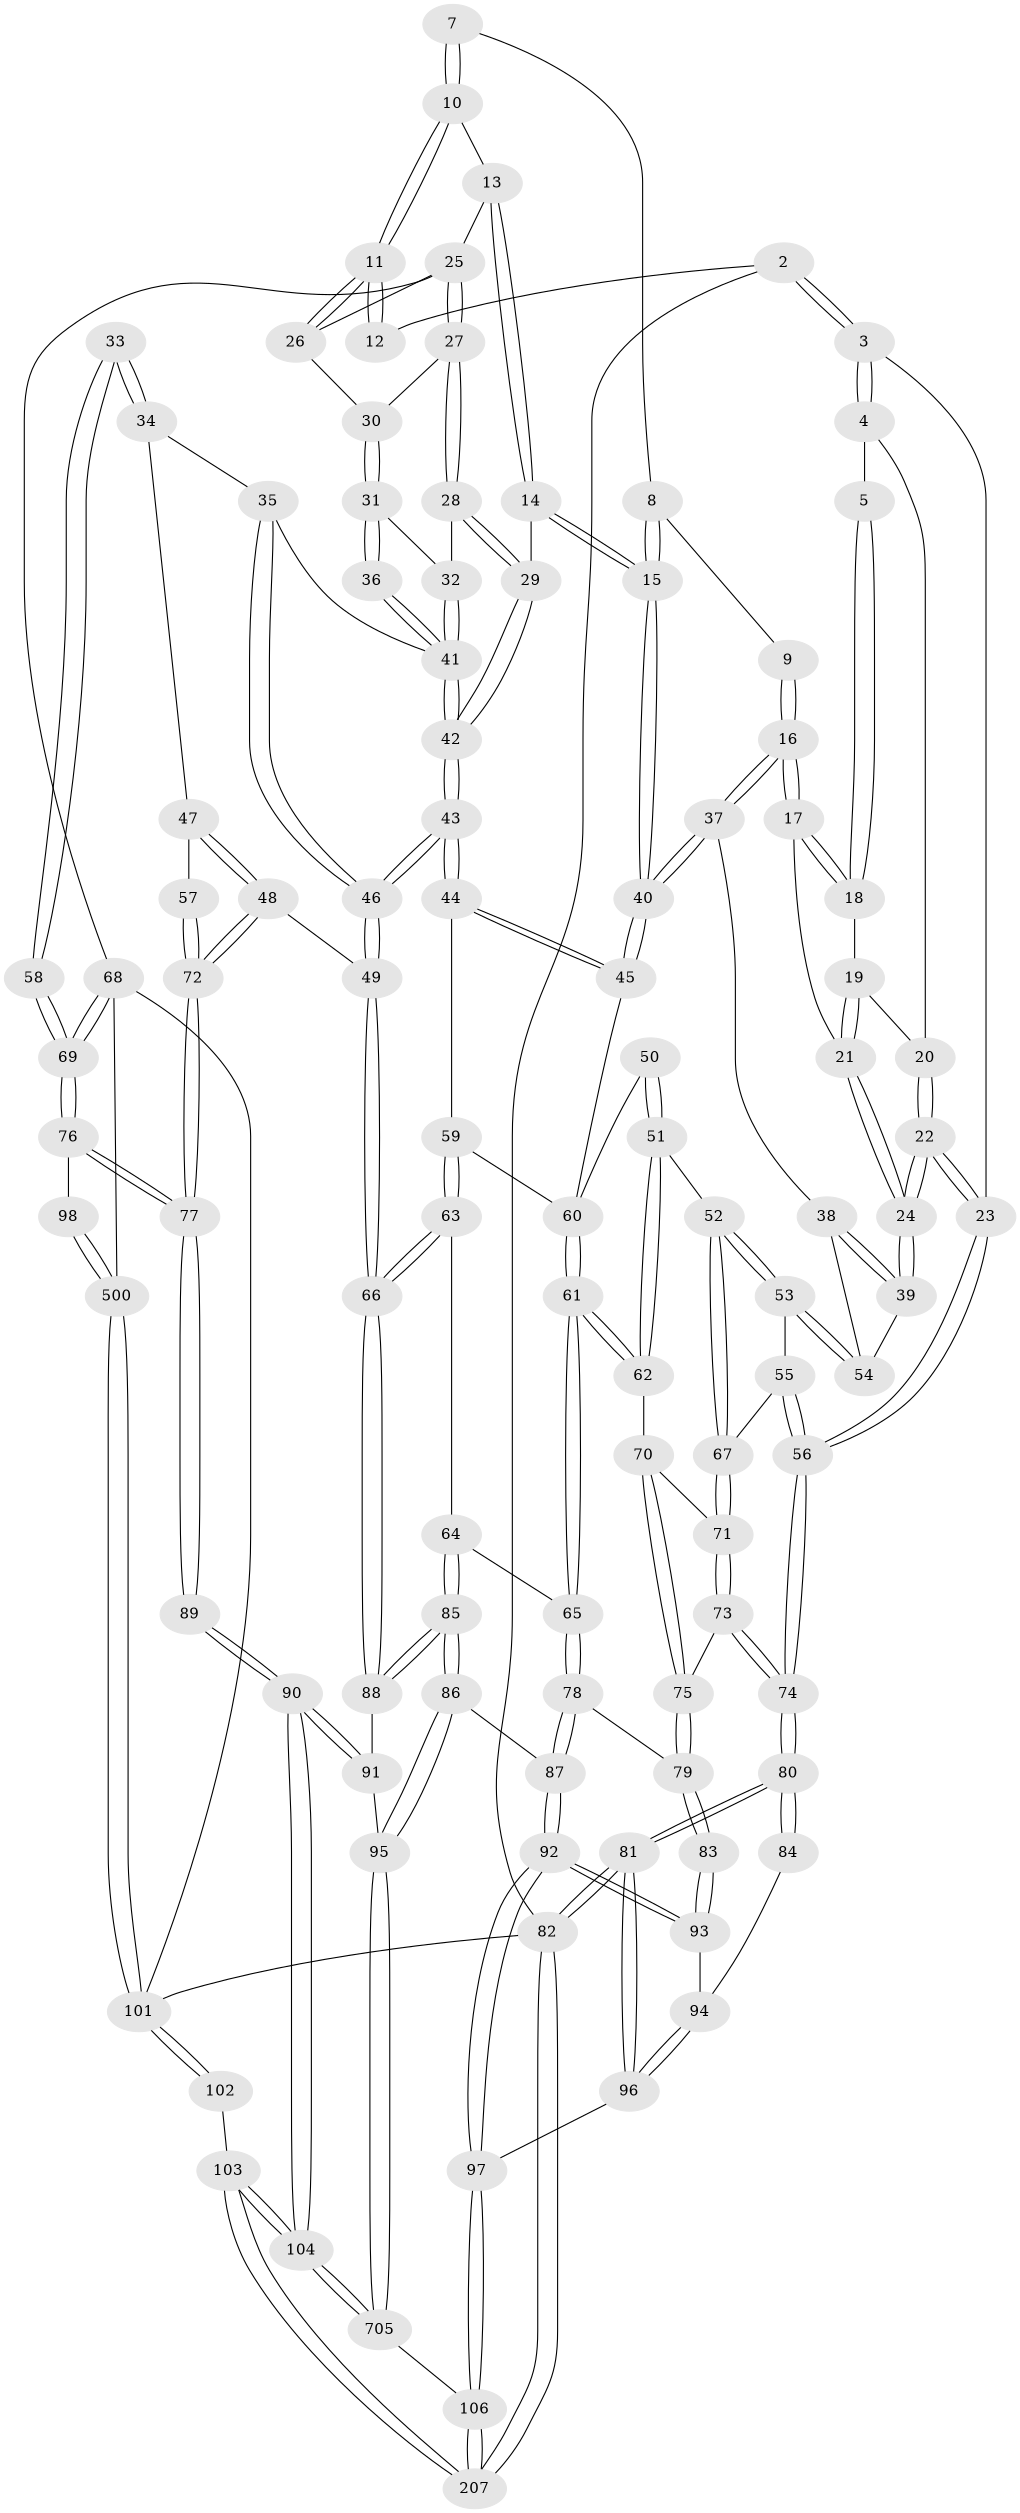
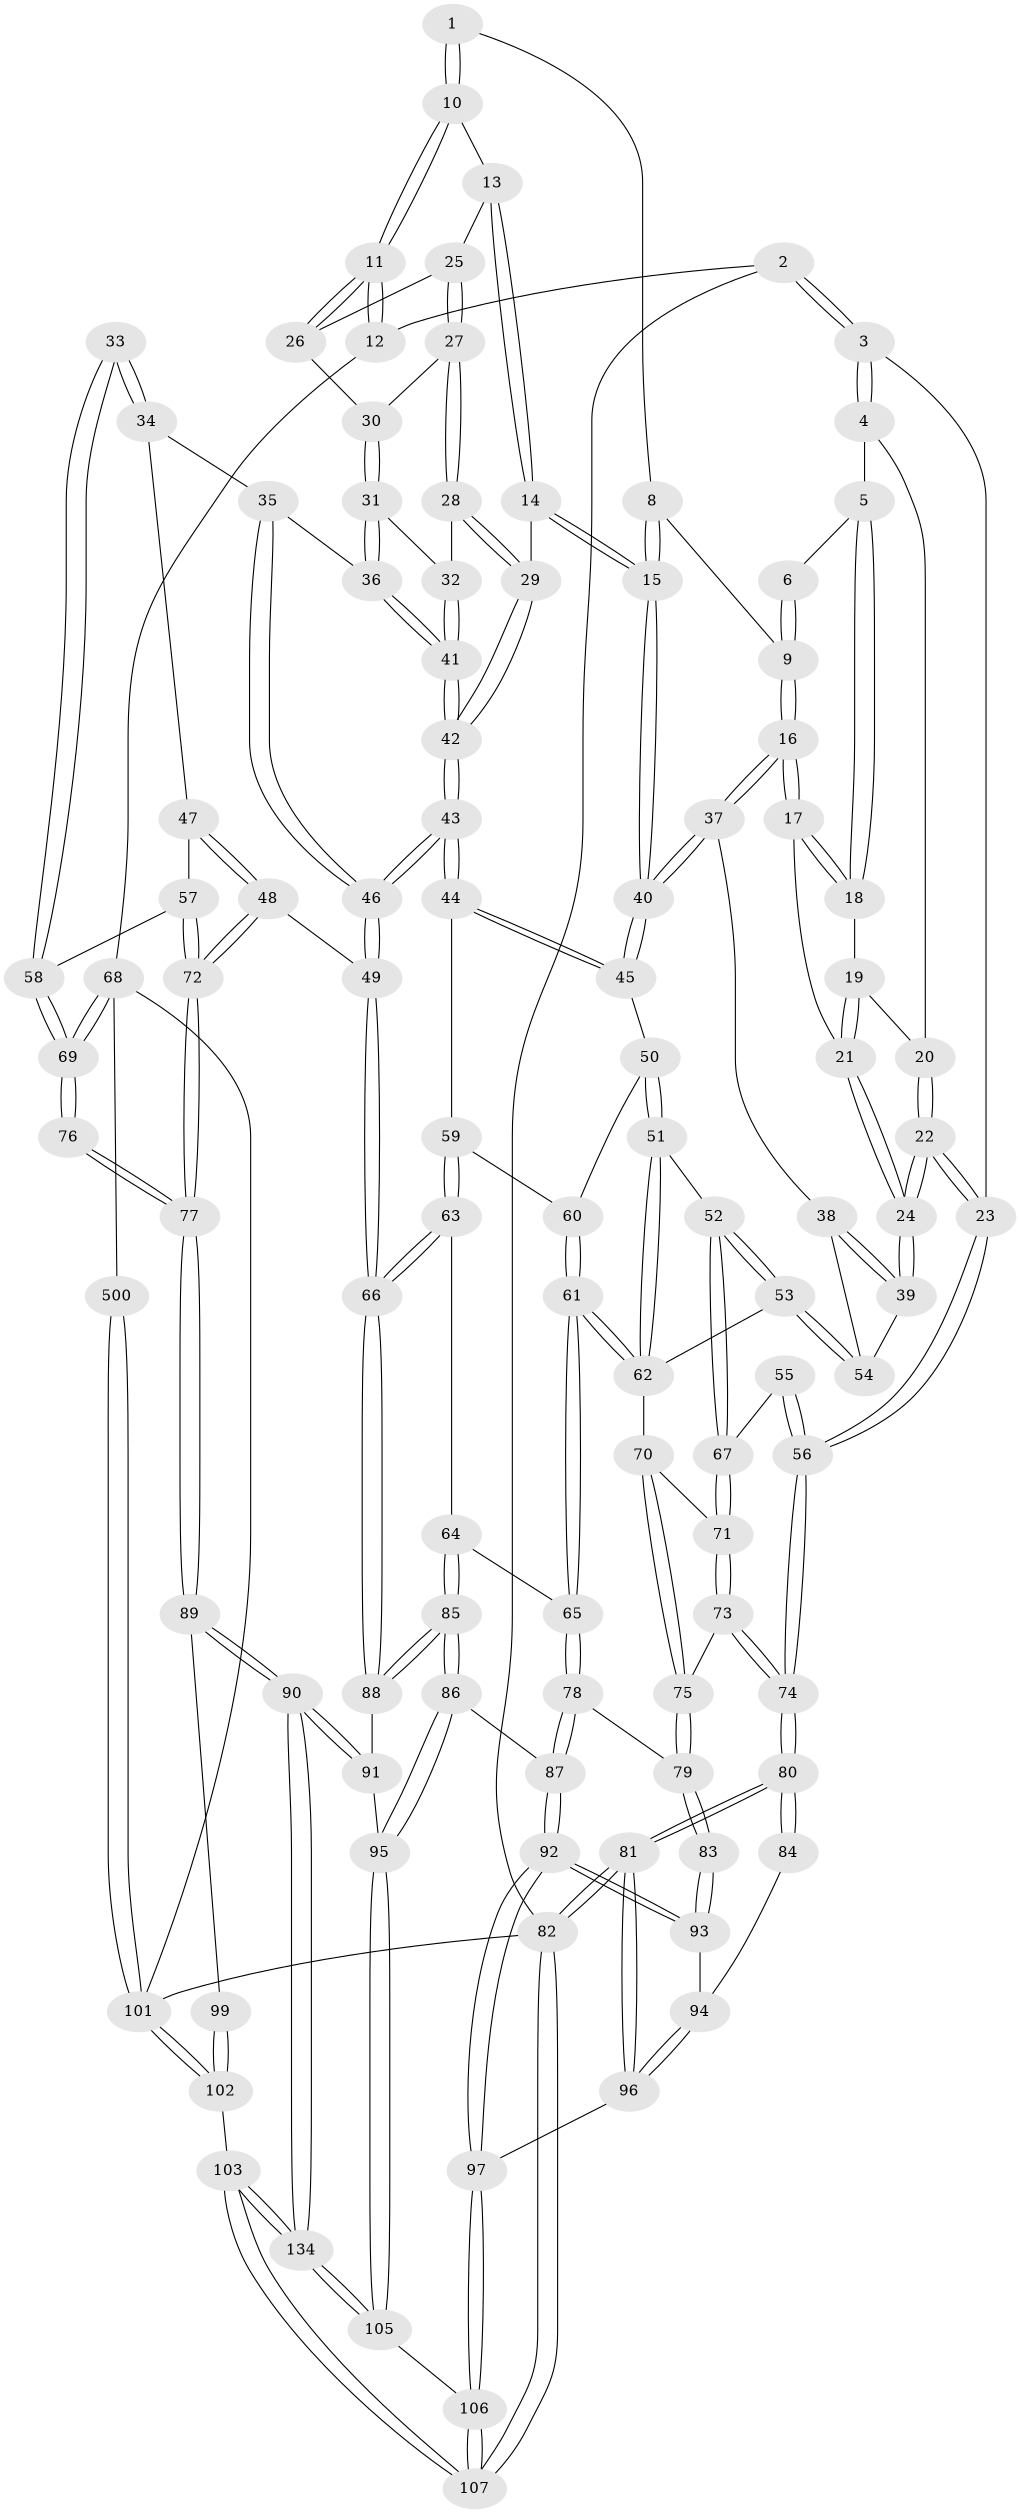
(453, 24) -> (453, 24)
(24, 453) -> (146, 620)
none -> (788, 581)
(335, 603) -> (320, 541)
none -> (112, 938)
(597, 1097) -> (638, 1018)
(68, 1217) -> none
(785, 1336) -> (719, 1333)
none -> (221, 2012)
(301, 2250) -> (301, 2250)
(380, 2330) -> (380, 2330)
(475, 2489) -> (475, 2489)
